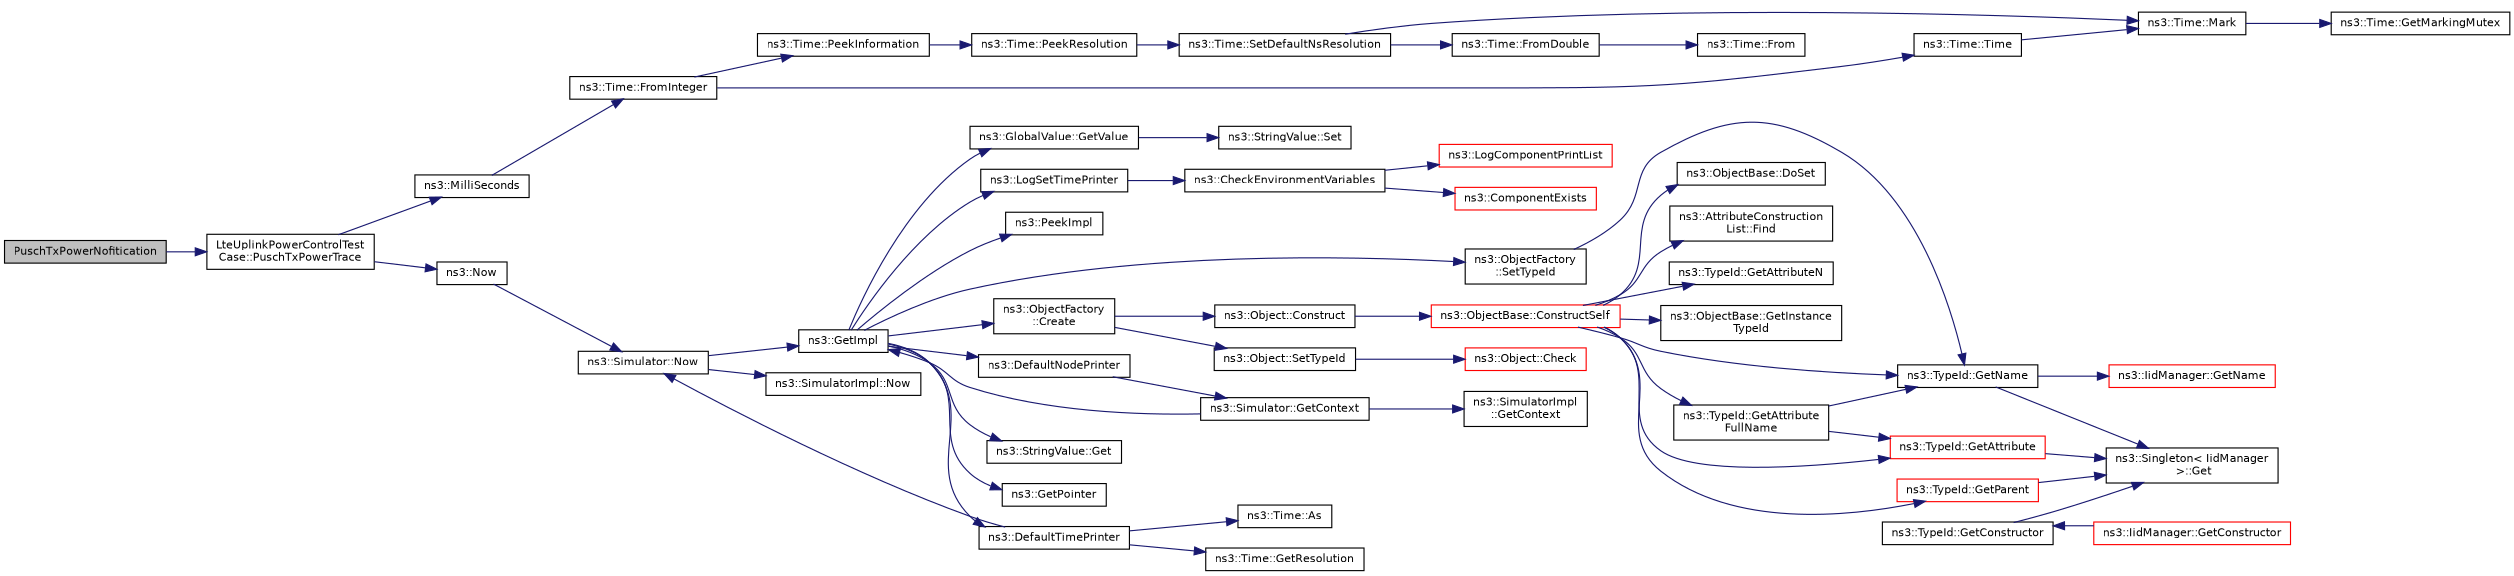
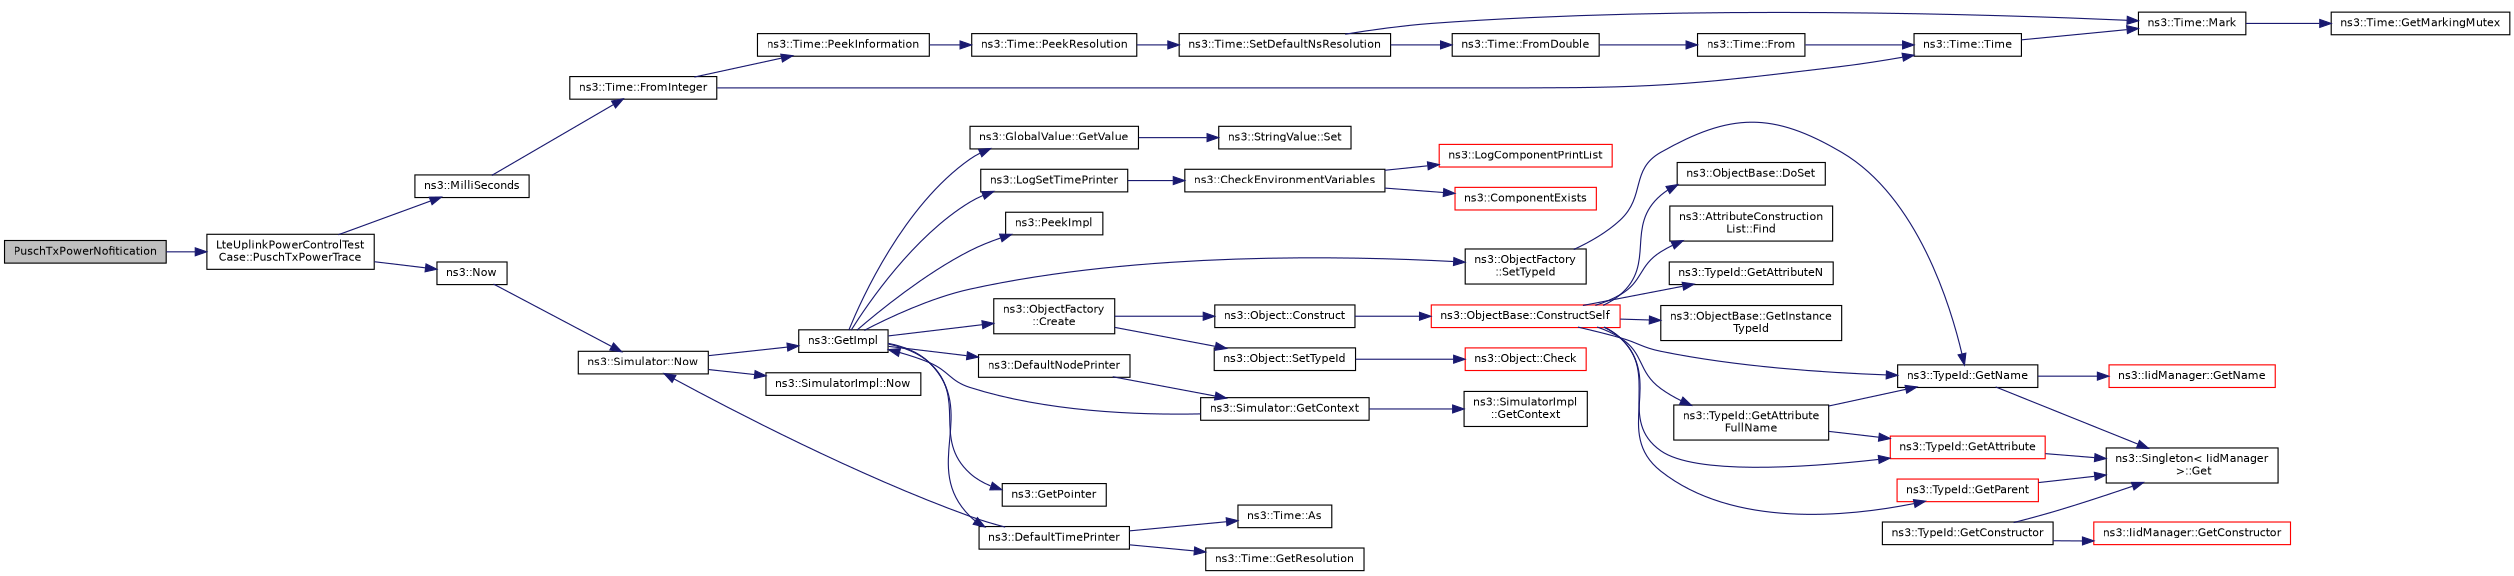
none -> (1854, 45)
(1054, 452) -> none
(2079, 526) -> (2068, 541)
